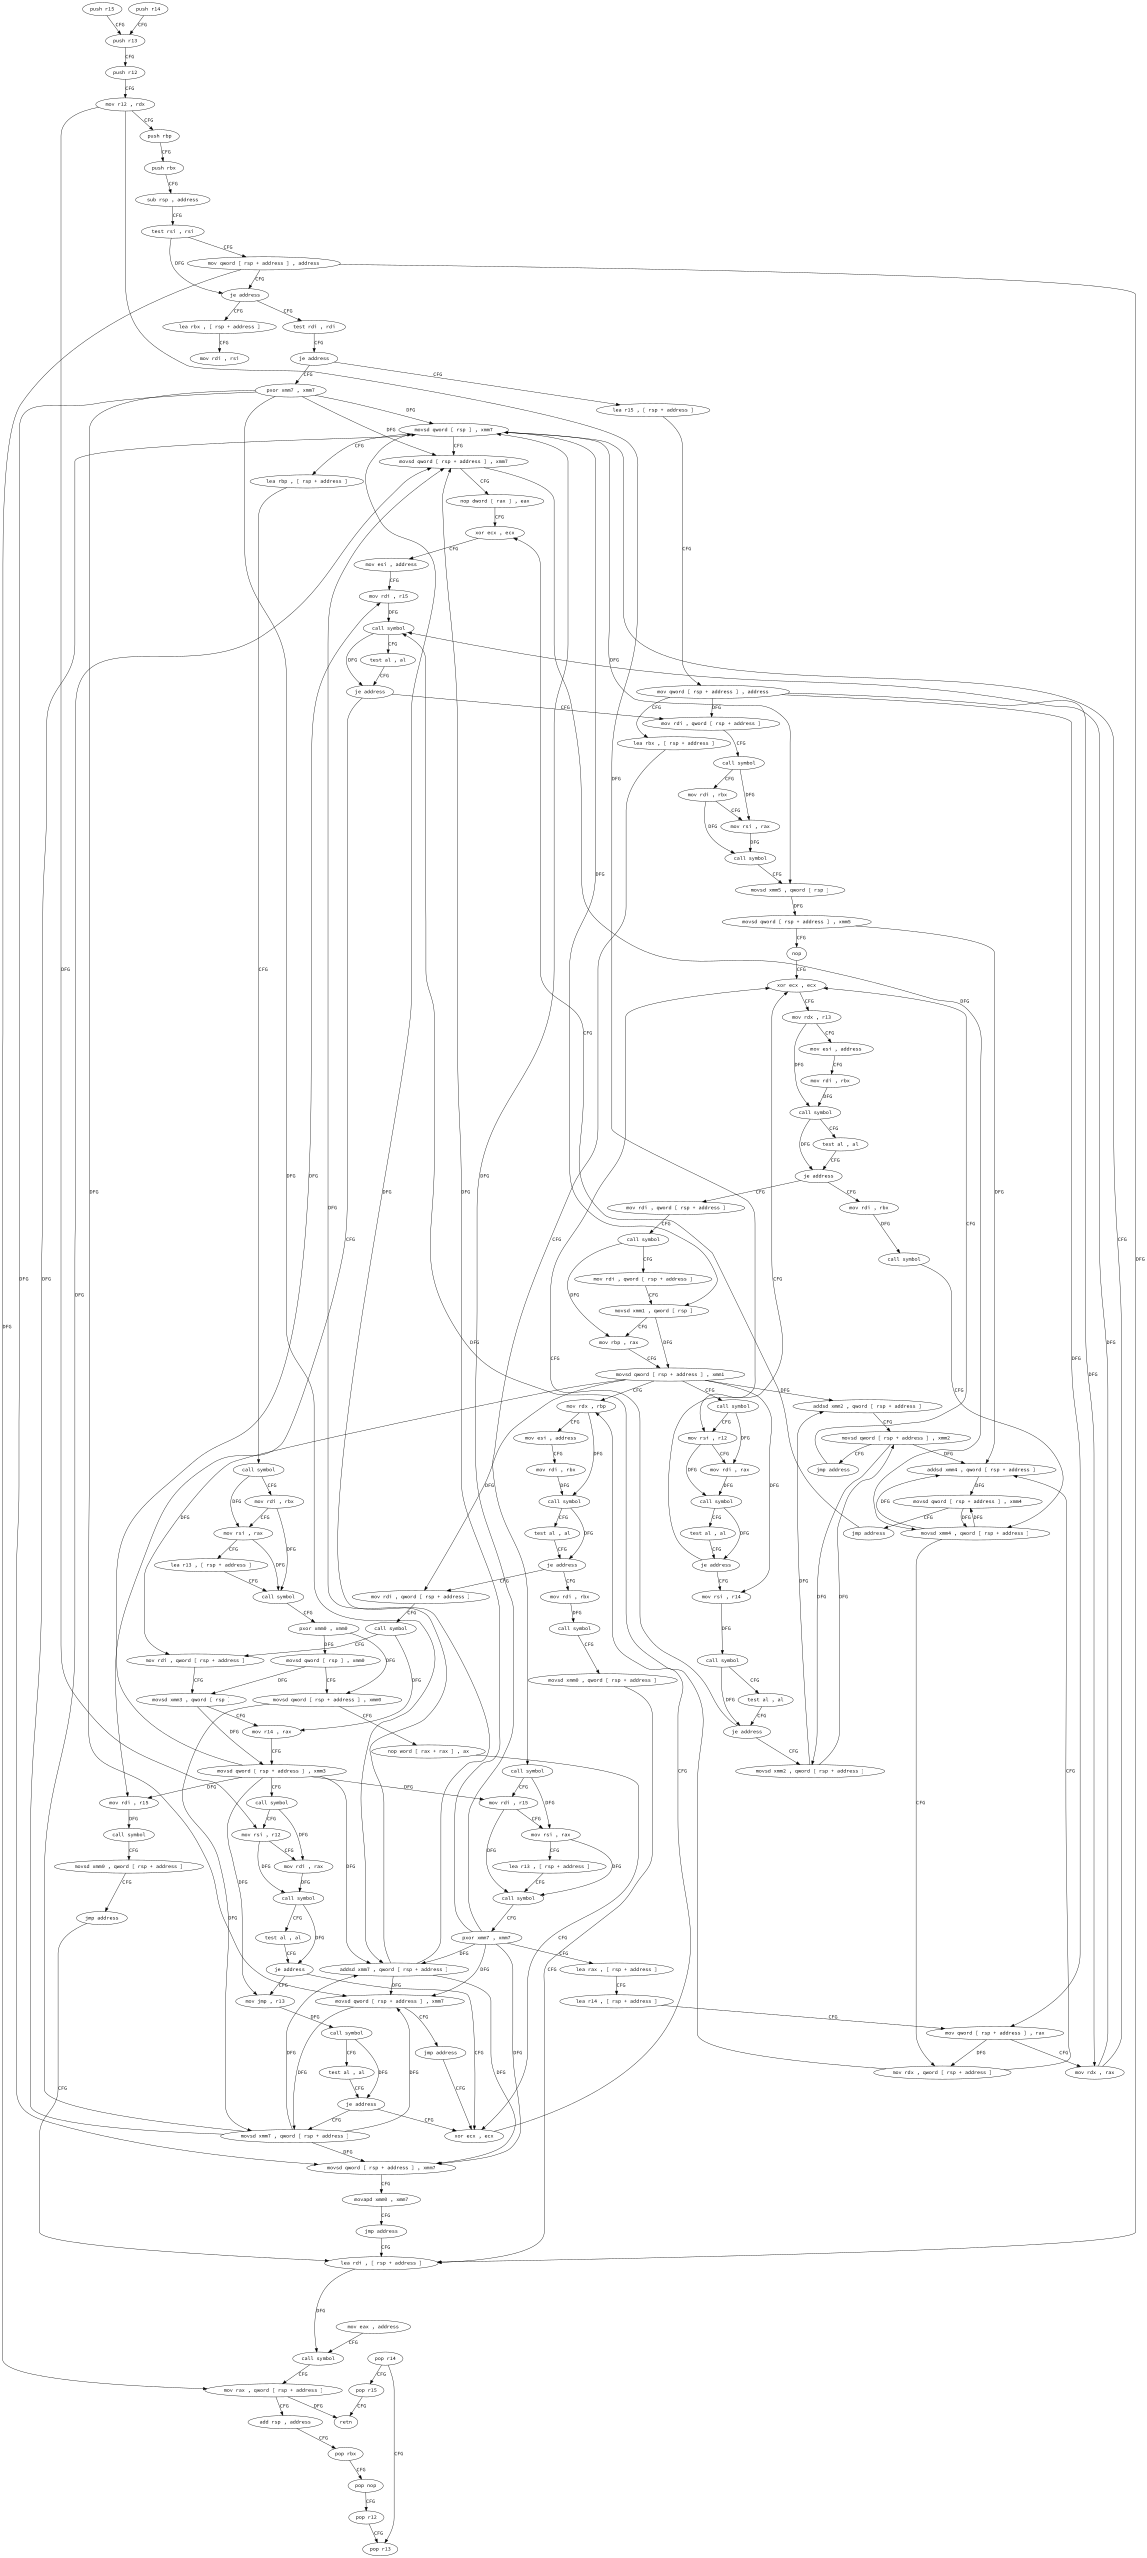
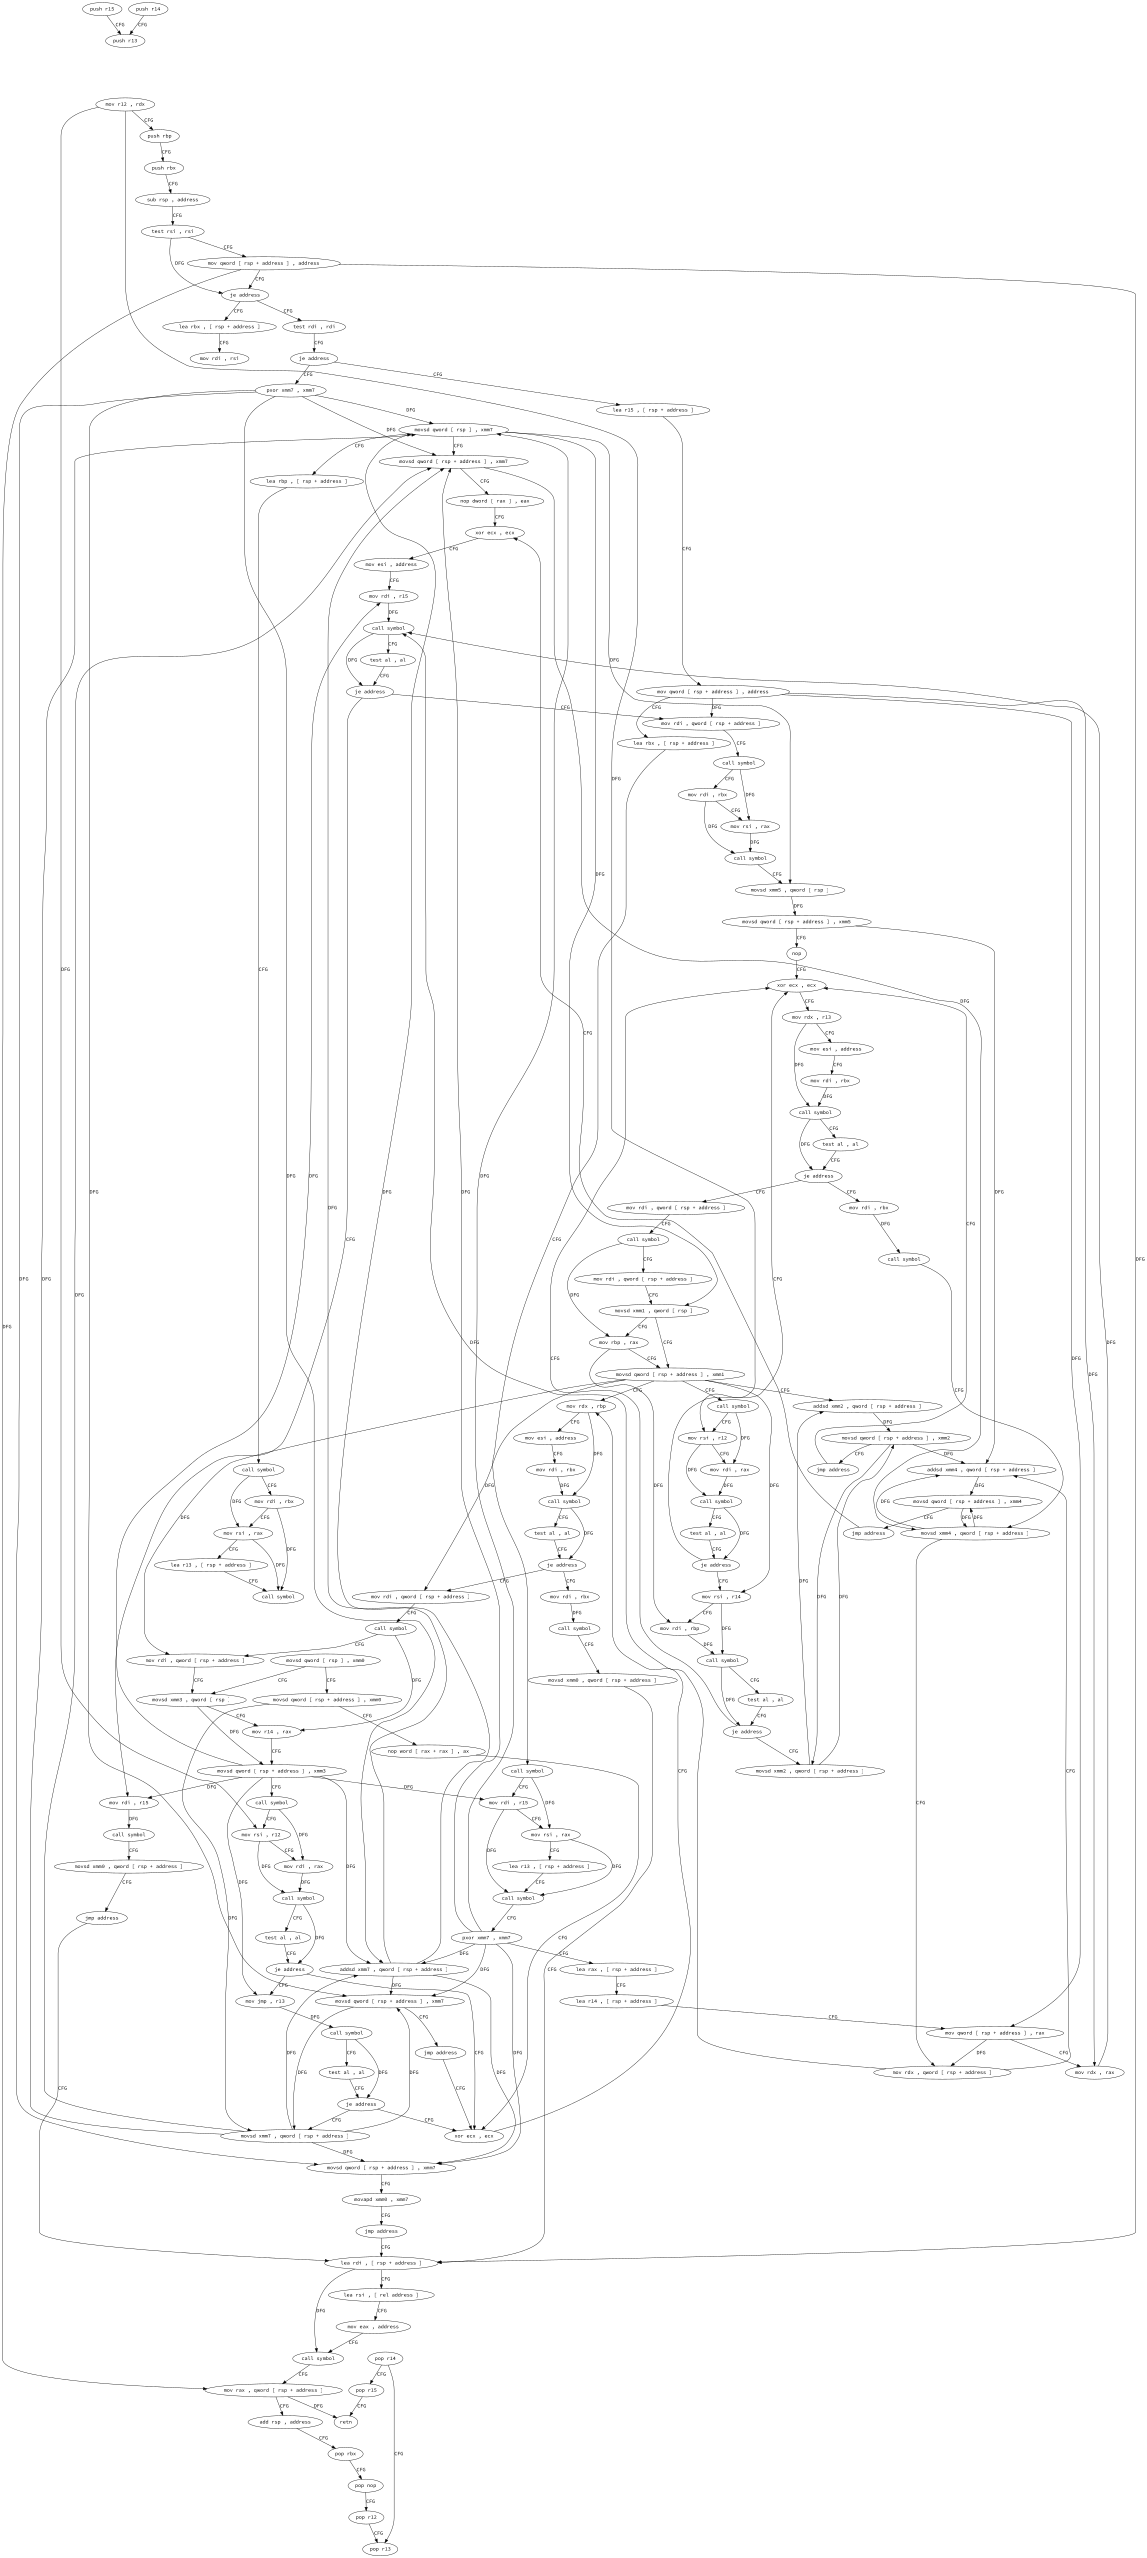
(125, 73) -> none
(1114, 1002) -> none
(668, 1343) -> (668, 1343)
(785, 1390) -> (785, 1390)
(888, 1422) -> (888, 1422)
(324, 1629) -> none
none -> (680, 1629)
(283, 1680) -> (283, 1680)
none -> (381, 2295)
